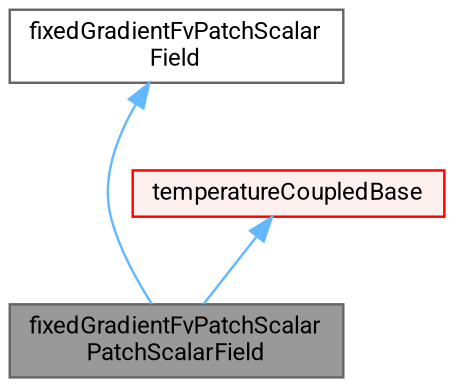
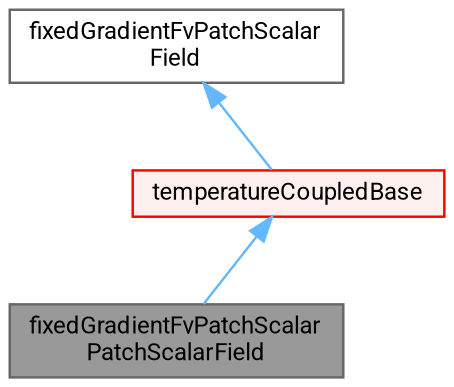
(109, 206) -> (245, 136)
